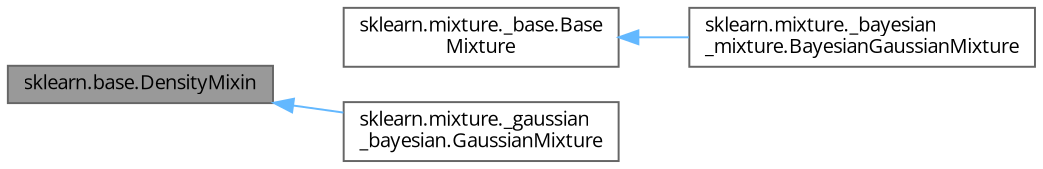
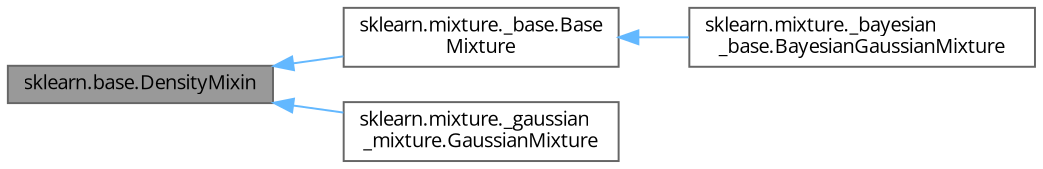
(862, 37) -> (862, 37)
none -> (318, 60)
(481, 132) -> (481, 132)
